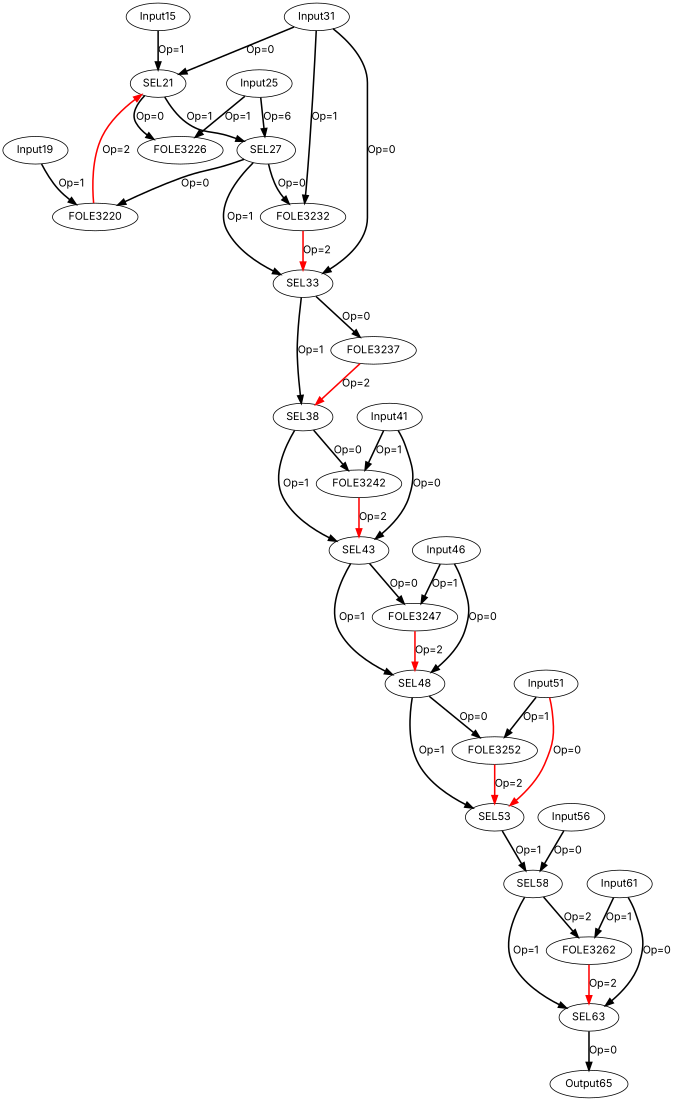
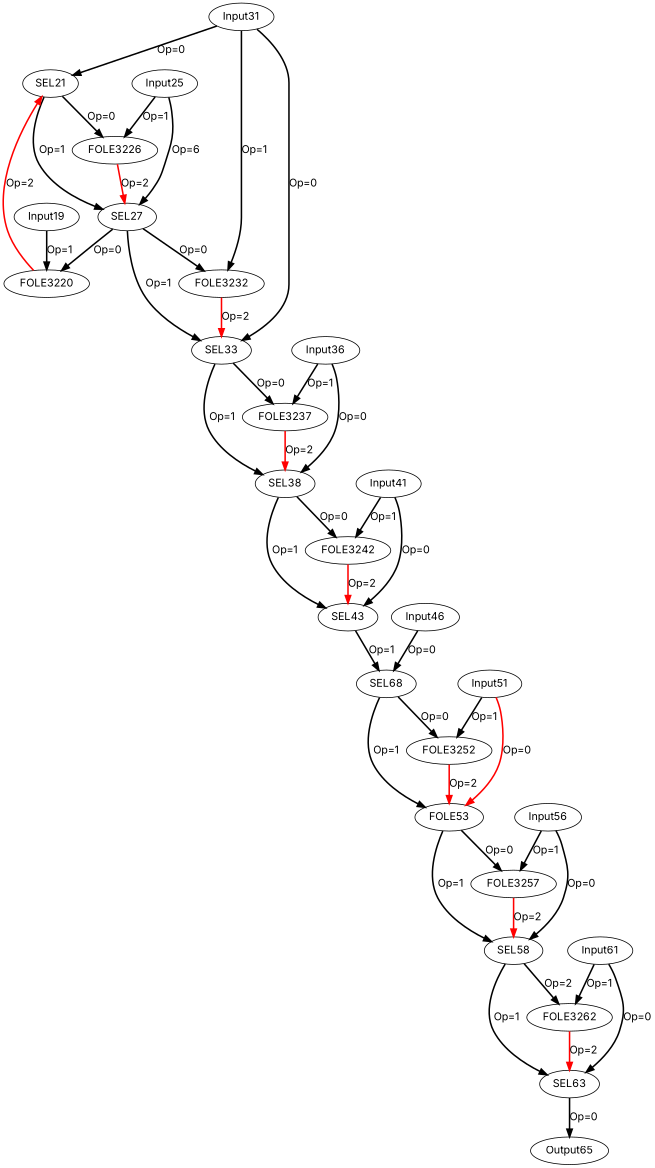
(158, 17) -> none
none -> (120, 180)
none -> (326, 350)
(415, 617) -> none
(415, 684) -> (386, 684)
(495, 817) -> (449, 817)
none -> (514, 884)
